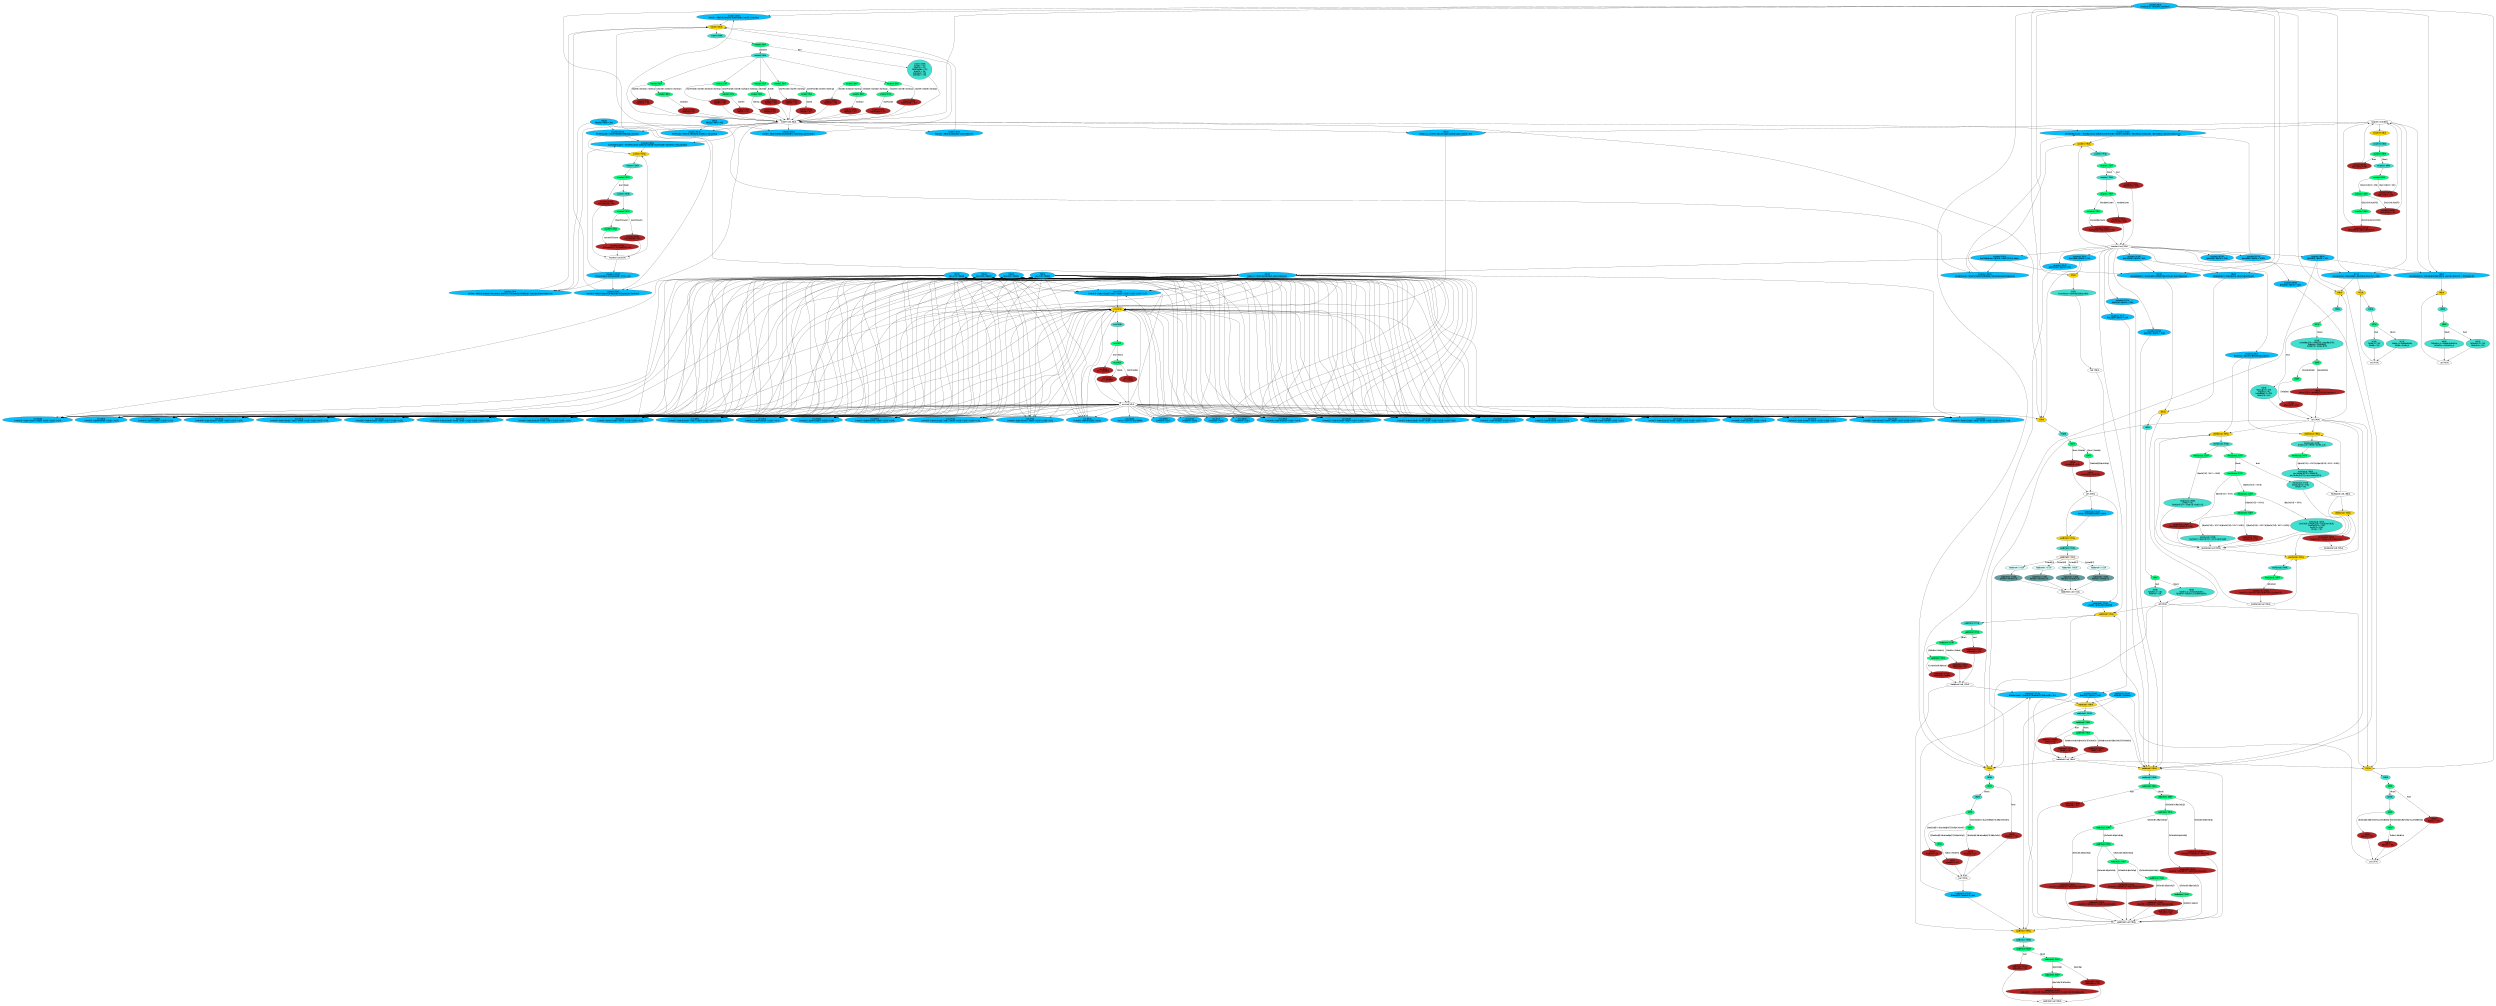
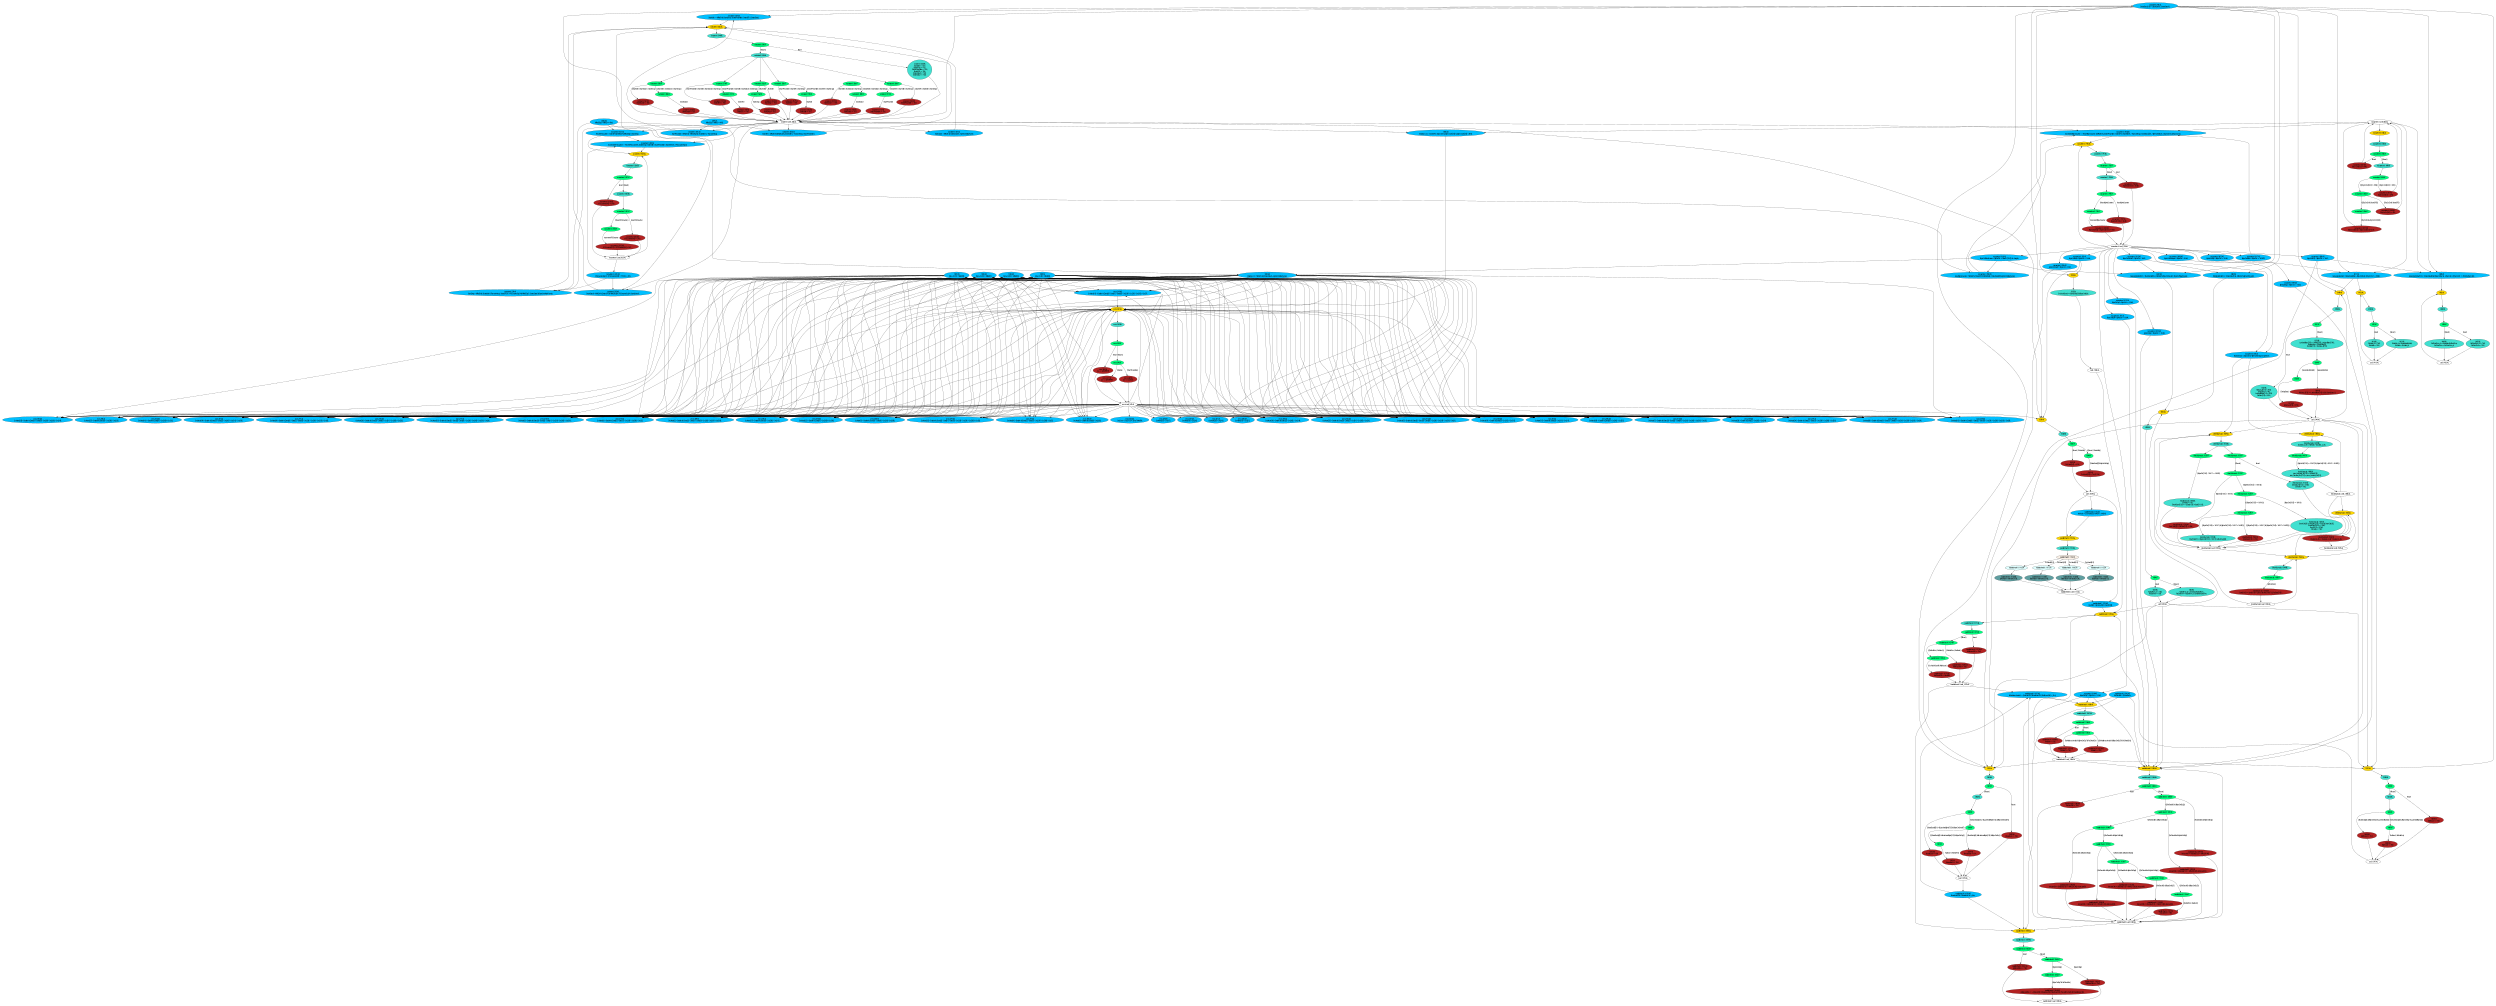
(763, 50) -> (763, 50)
none -> (2176, 258)
